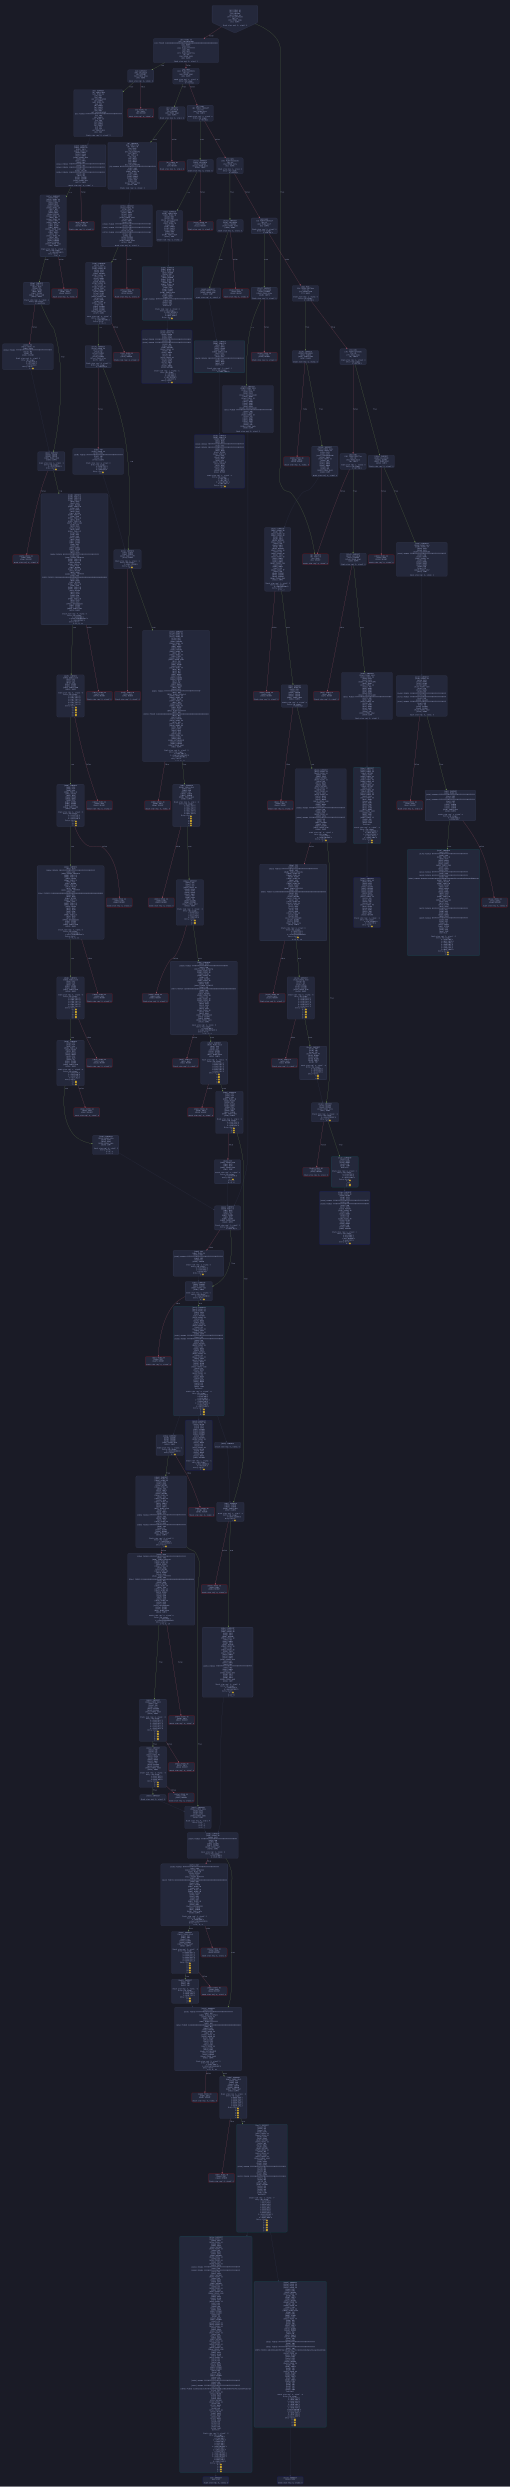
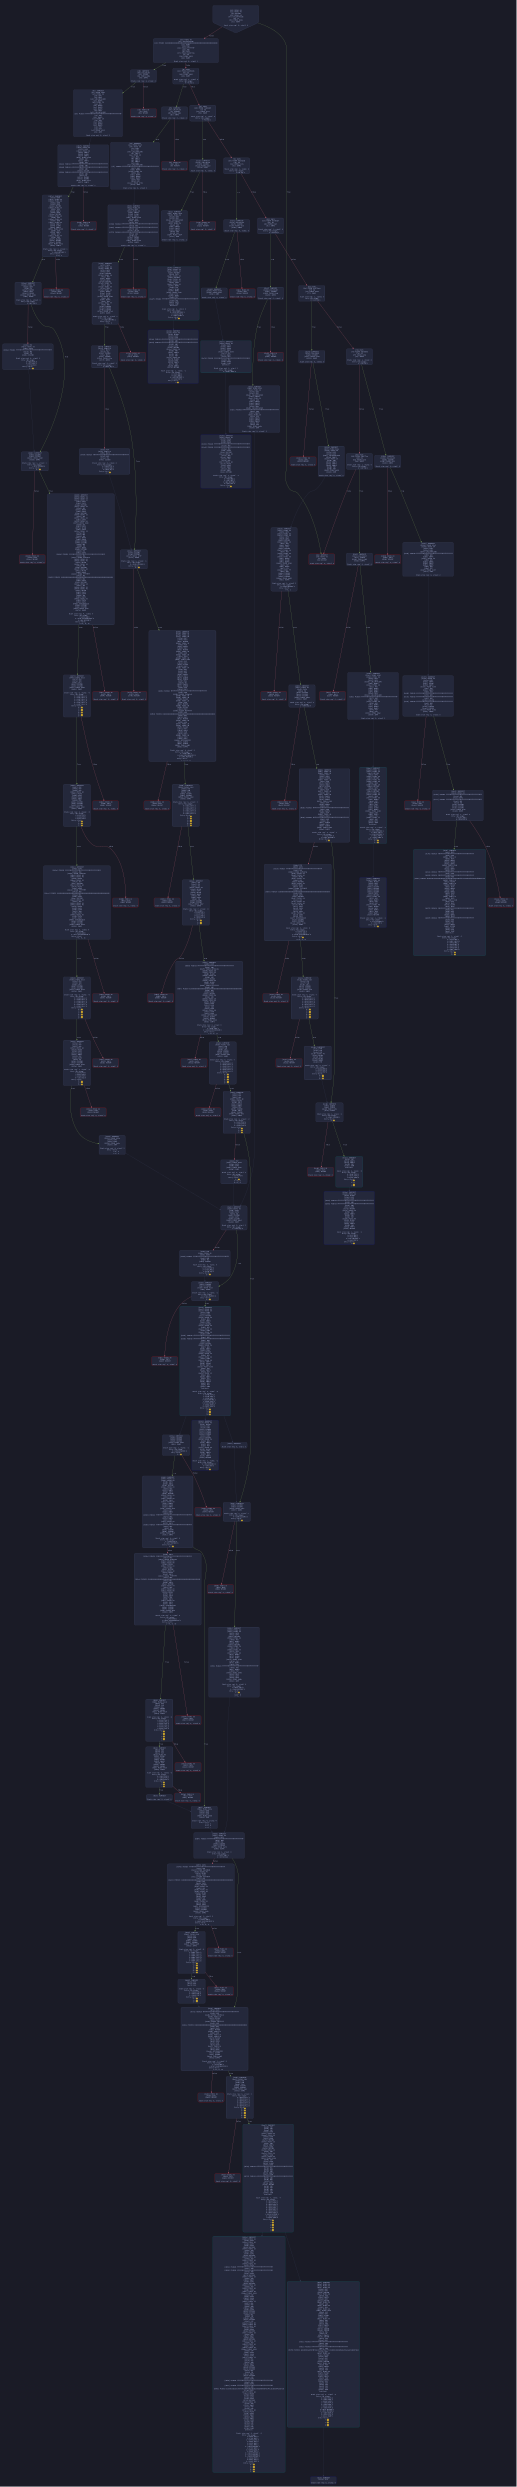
(216, 2480) -> none
